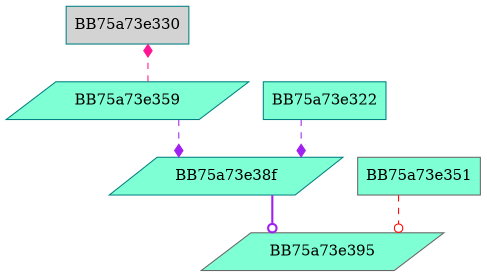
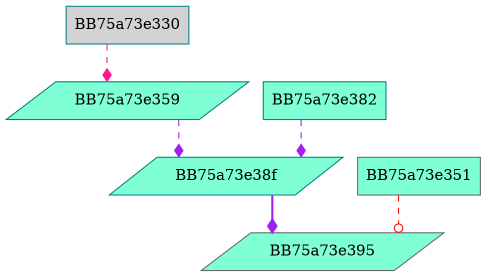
(148, 69) -> (107, 56)
(325, 101) -> (325, 101)
(272, 210) -> (272, 210)
